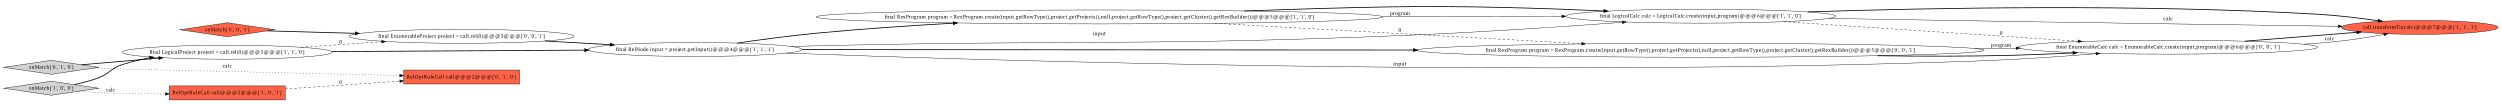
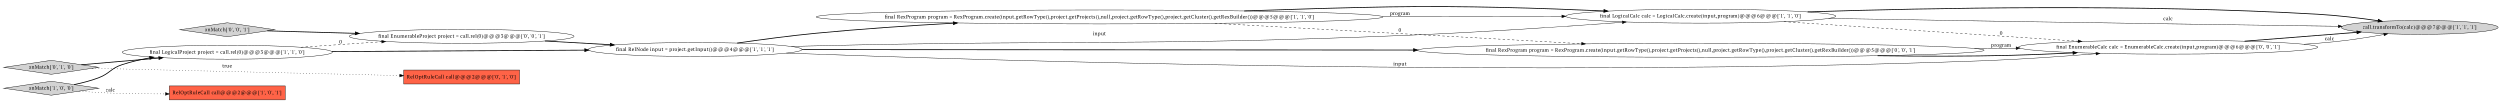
(2420, 27) -> (2420, 27)
(227, 30) -> (227, 30)
(227, 66) -> (227, 66)
(343, 85) -> none
